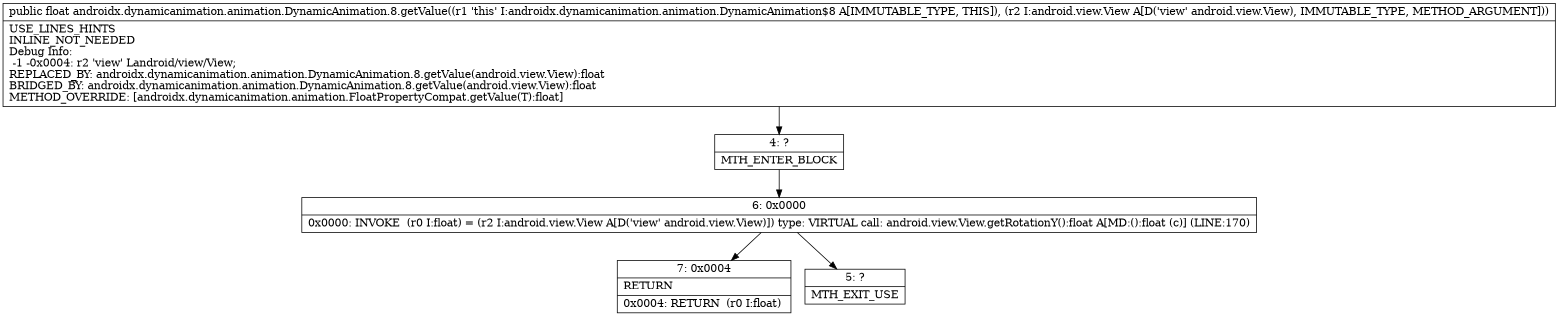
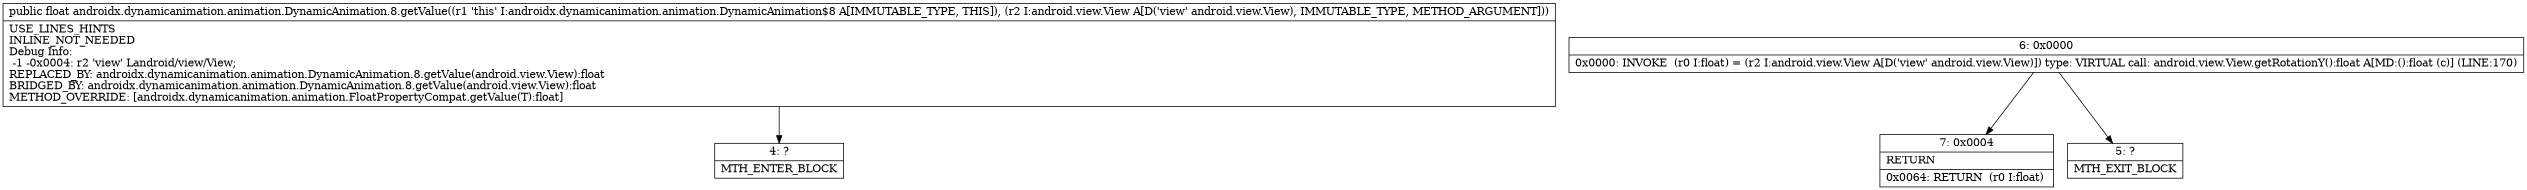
(779, 180) -> none
(855, 295) -> (2125, 169)
(704, 304) -> (1967, 178)
